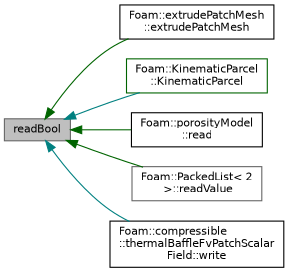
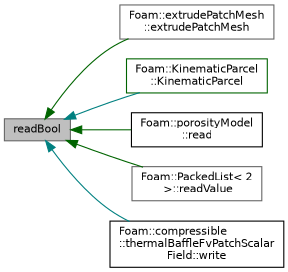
(197, 22) -> (197, 22)
